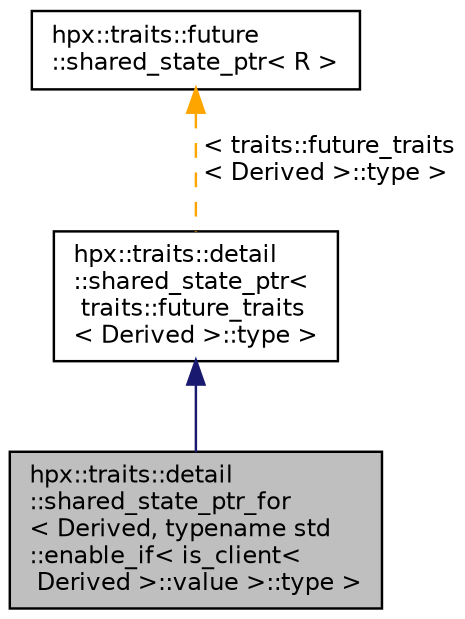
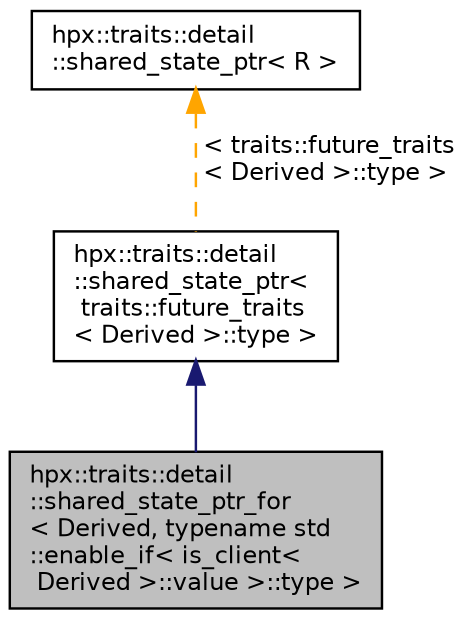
(196, 50) -> (196, 50)
